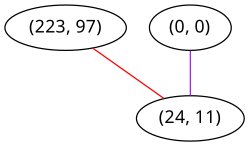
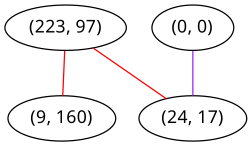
none -> (62, 118)
(190, 118) -> (193, 118)
